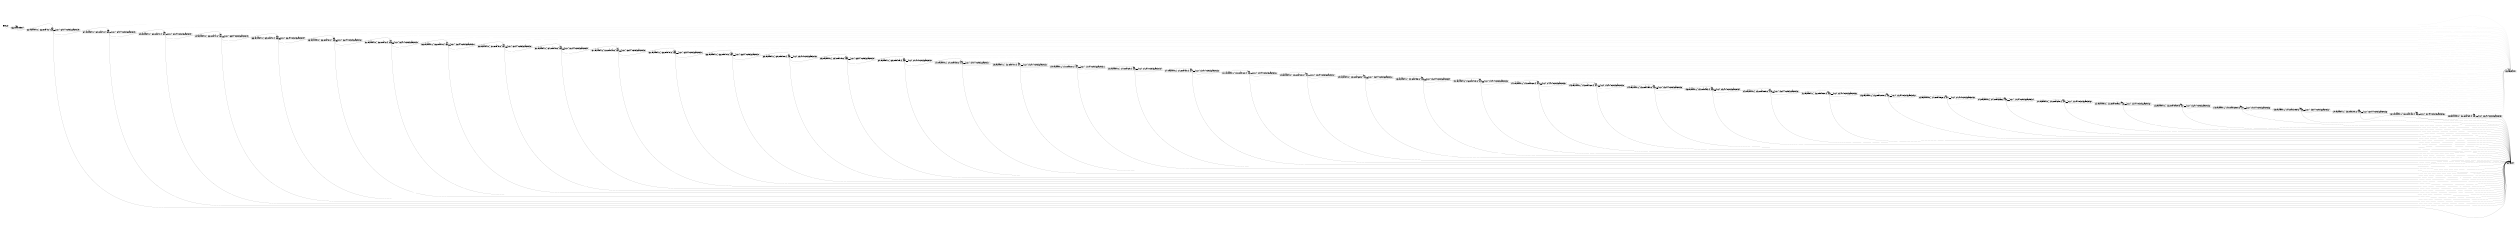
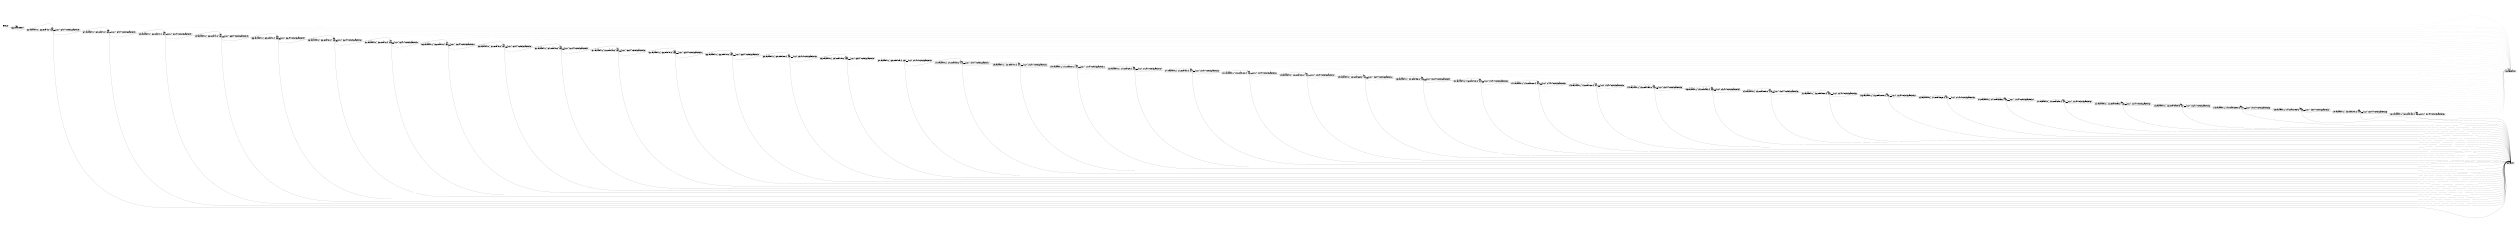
(864, 62) -> none
(2475, 116) -> none
